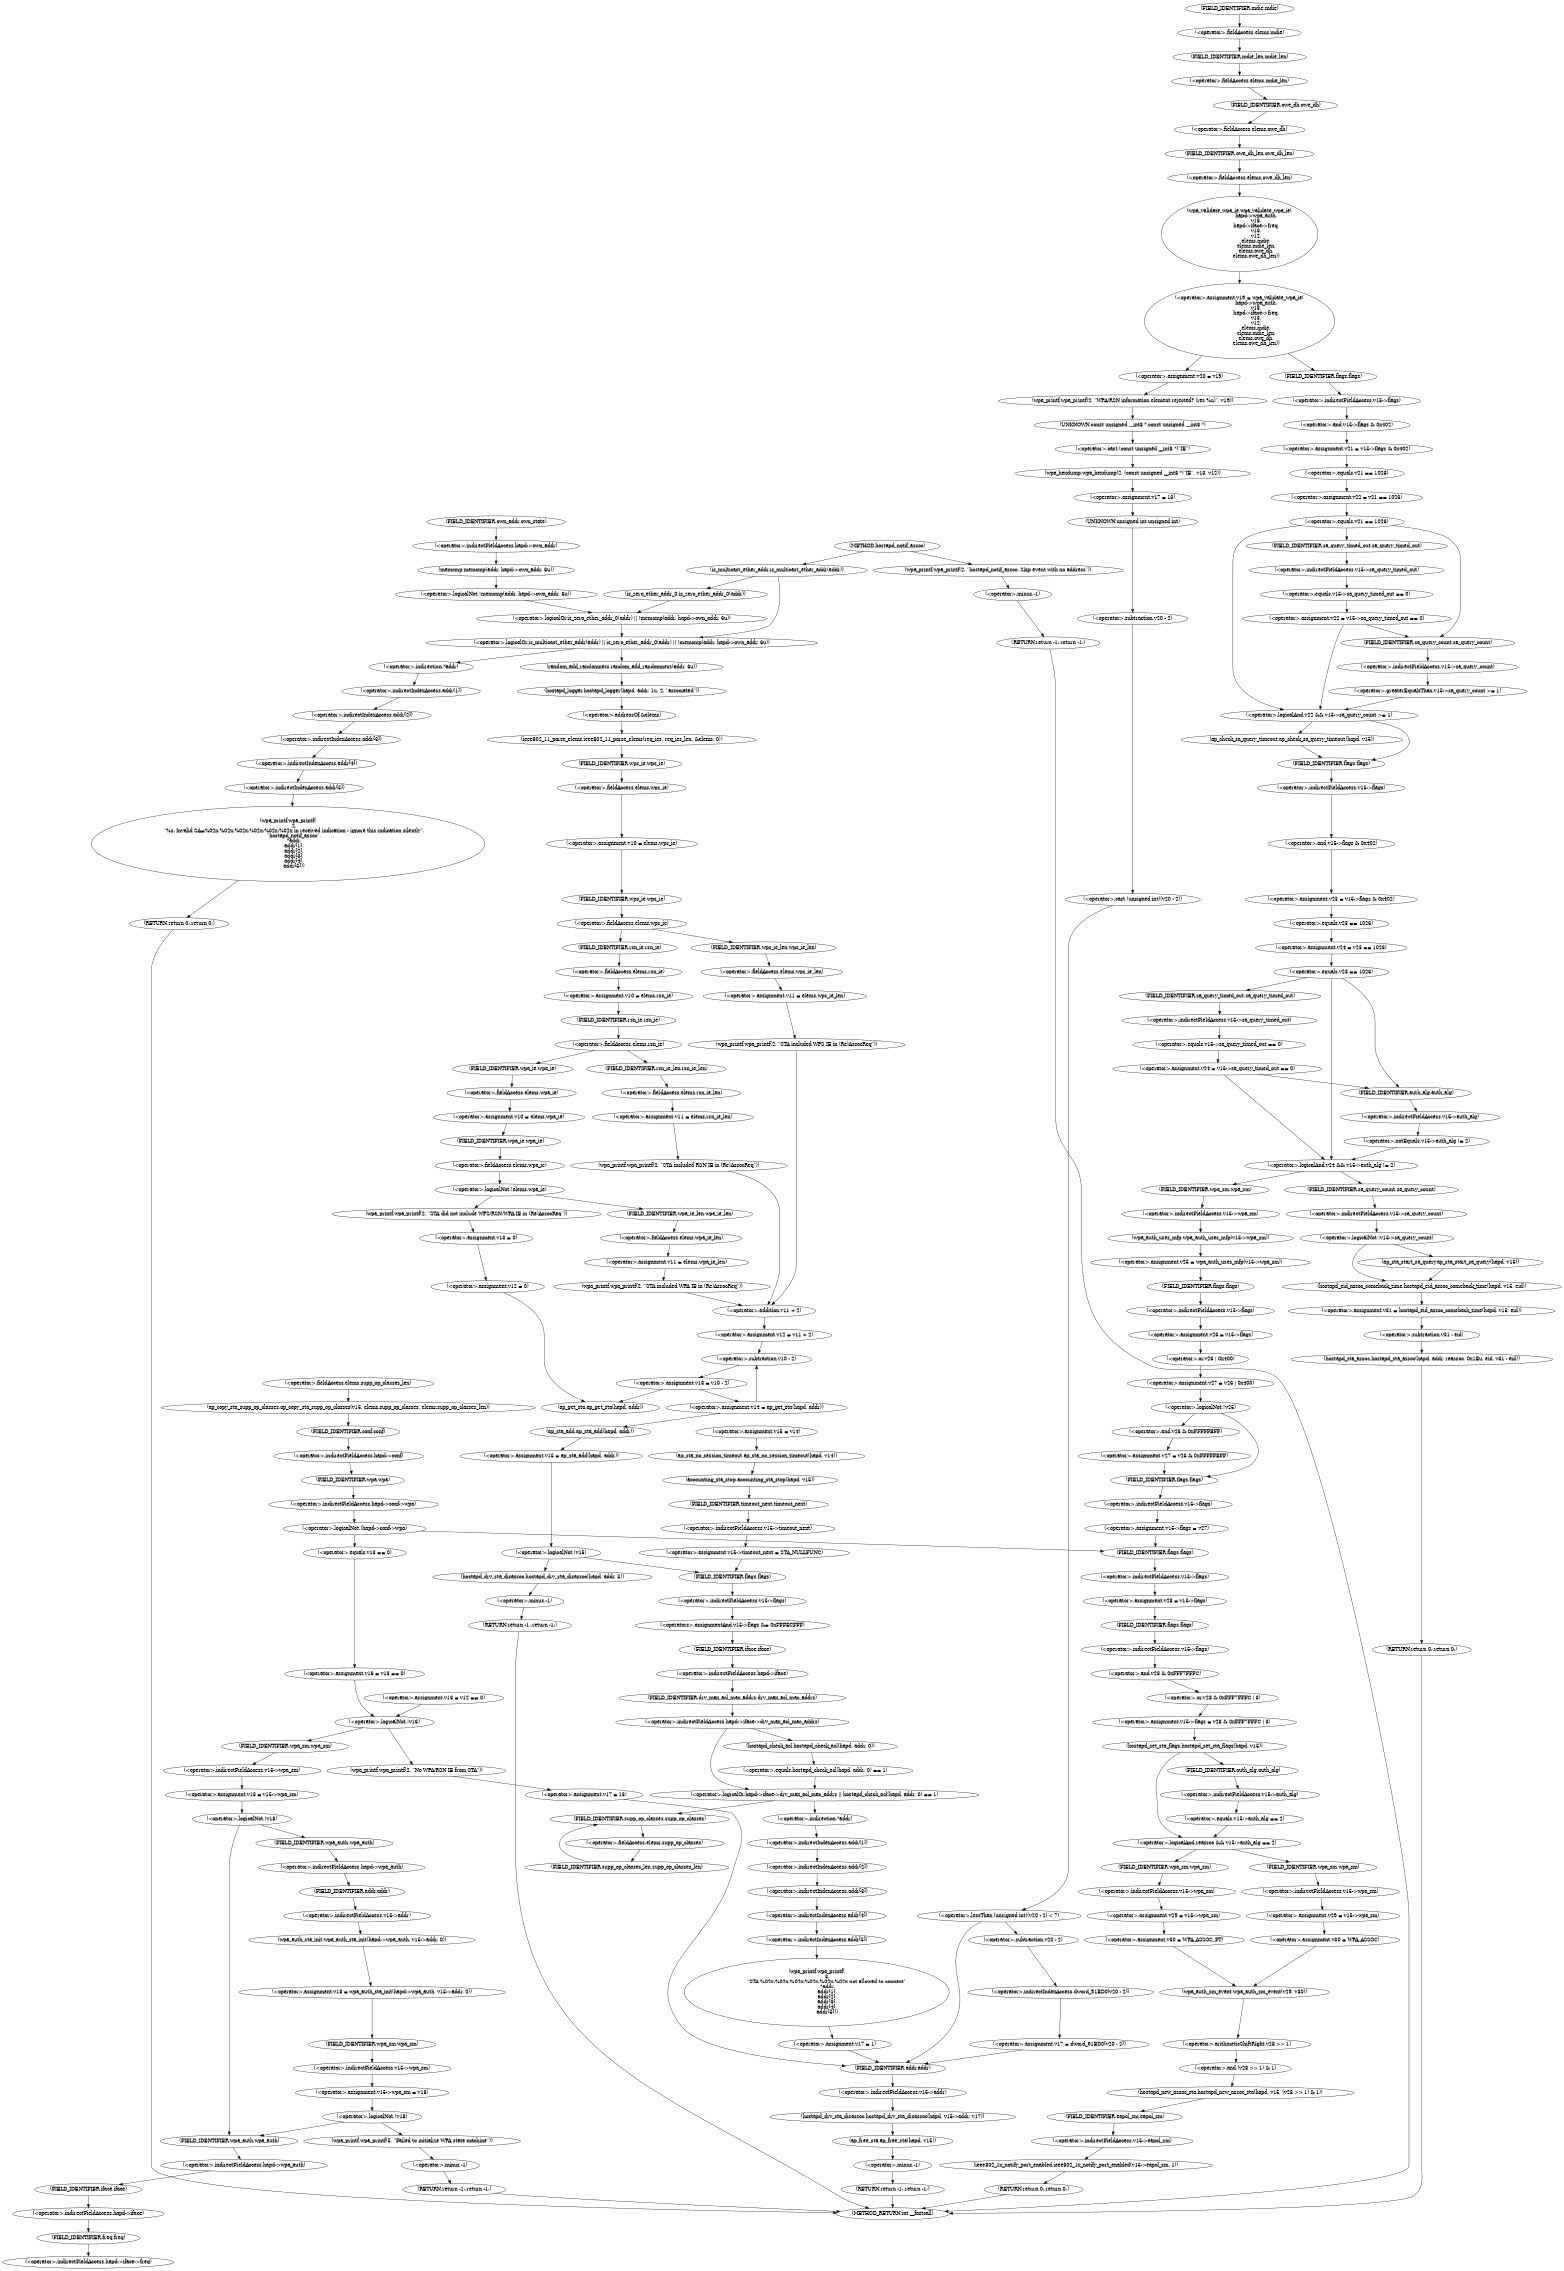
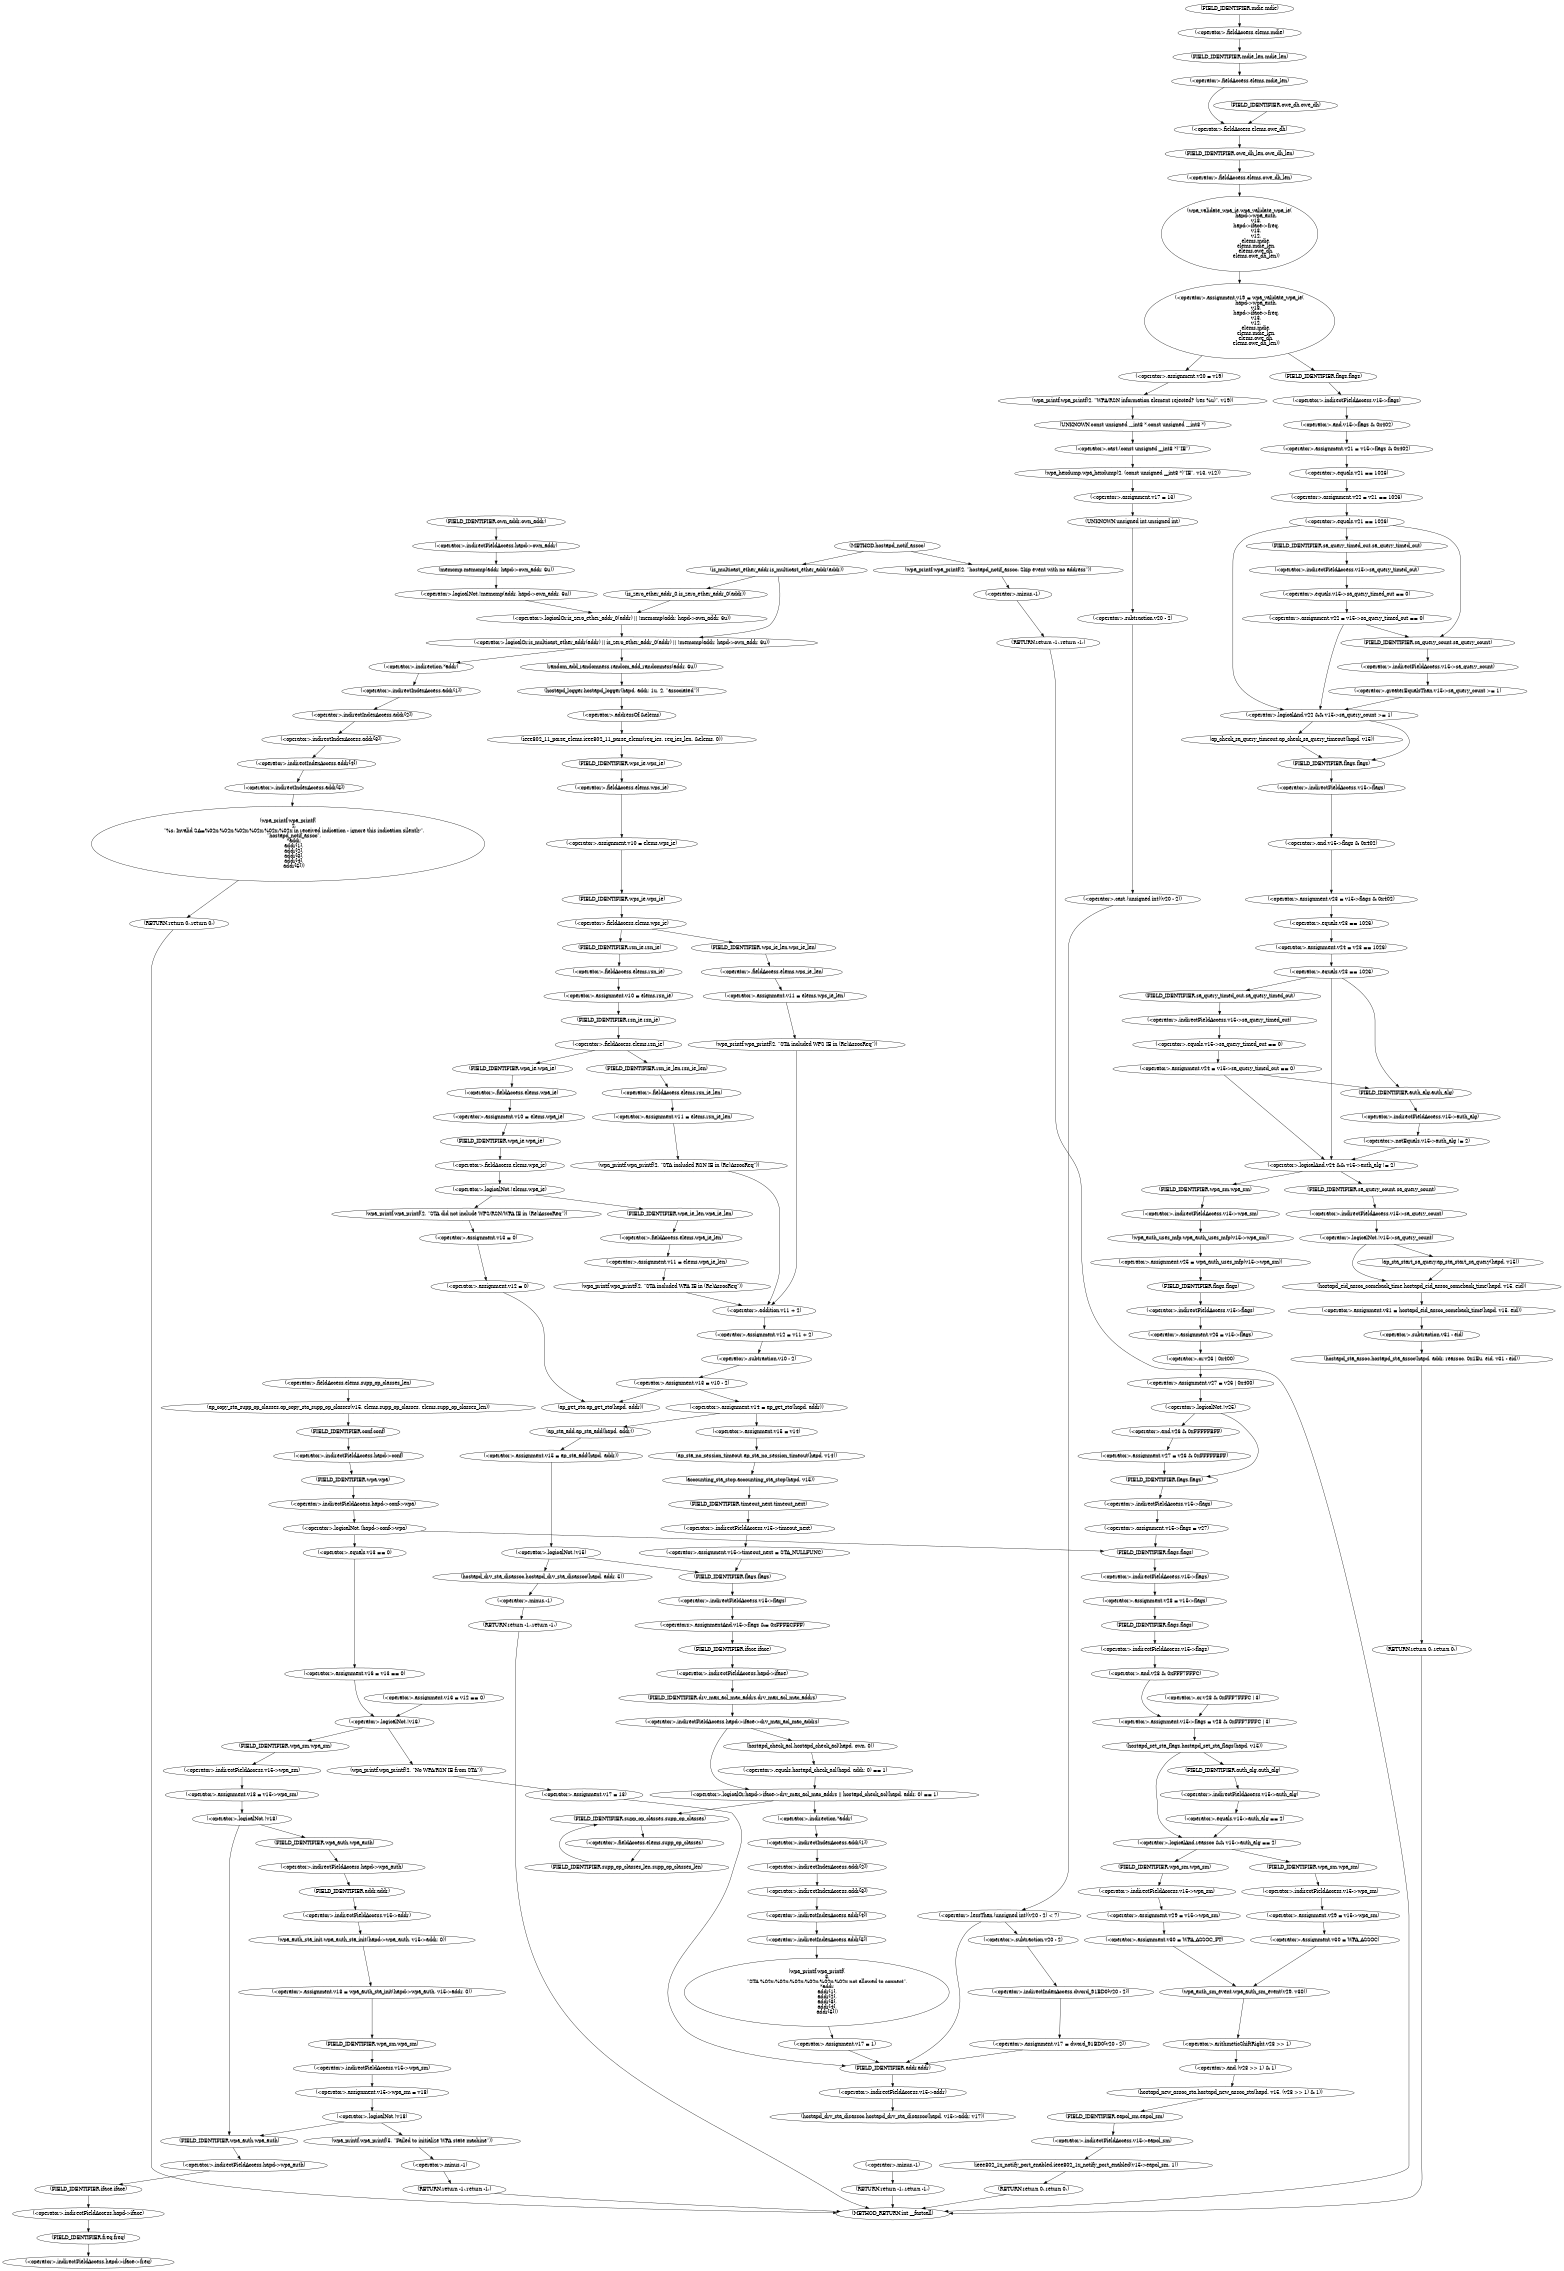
(1256, 92) -> (1209, 104)
(496, 522) -> (496, 522)
(757, 1385) -> (757, 1418)
(1182, 1685) -> (1142, 1700)
(810, 1747) -> (810, 1747)
(893, 2141) -> none
